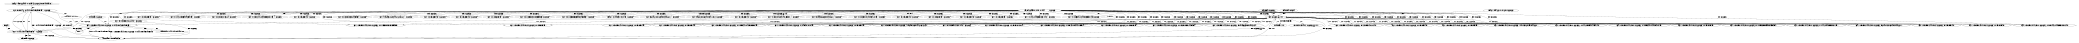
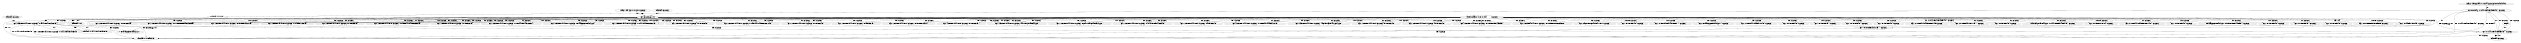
(1289, 11) -> none
(1165, 12) -> none
(121, 14) -> (2431, 21)
(285, 14) -> (2061, 21)
(305, 14) -> (2101, 21)
(622, 14) -> (2337, 21)
(780, 14) -> (1552, 21)
(870, 14) -> (1630, 21)
(910, 14) -> (1671, 21)
(71, 17) -> (217, 17)
(185, 17) -> (2053, 24)
(352, 17) -> (2228, 24)
(396, 17) -> none
(578, 17) -> none
(620, 17) -> (2412, 24)
(663, 17) -> none
(870, 17) -> (1756, 24)
(1040, 17) -> none
(1111, 17) -> none
(1191, 17) -> (1939, 21)
(24, 21) -> (2515, 21)
(86, 21) -> (2446, 24)
(1286, 21) -> (74, 21)
(1119, 24) -> none
(1306, 25) -> none
(79, 32) -> (130, 32)
(172, 32) -> (95, 32)
(111, 39) -> (146, 39)
